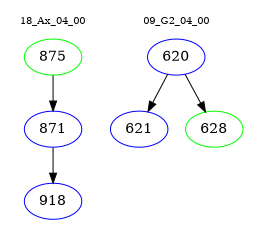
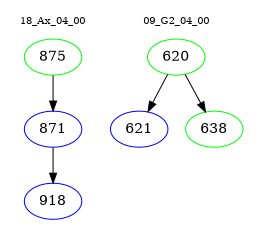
(176, 57) -> (176, 57)
(214, 129) -> (214, 129)
